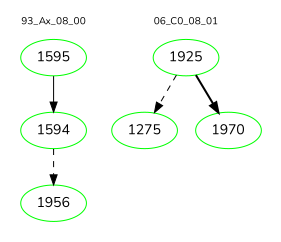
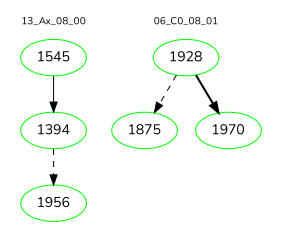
(54, 22) -> (54, 22)
(54, 58) -> (54, 58)
(186, 58) -> (186, 58)
(54, 130) -> (54, 130)
(145, 130) -> (145, 130)
